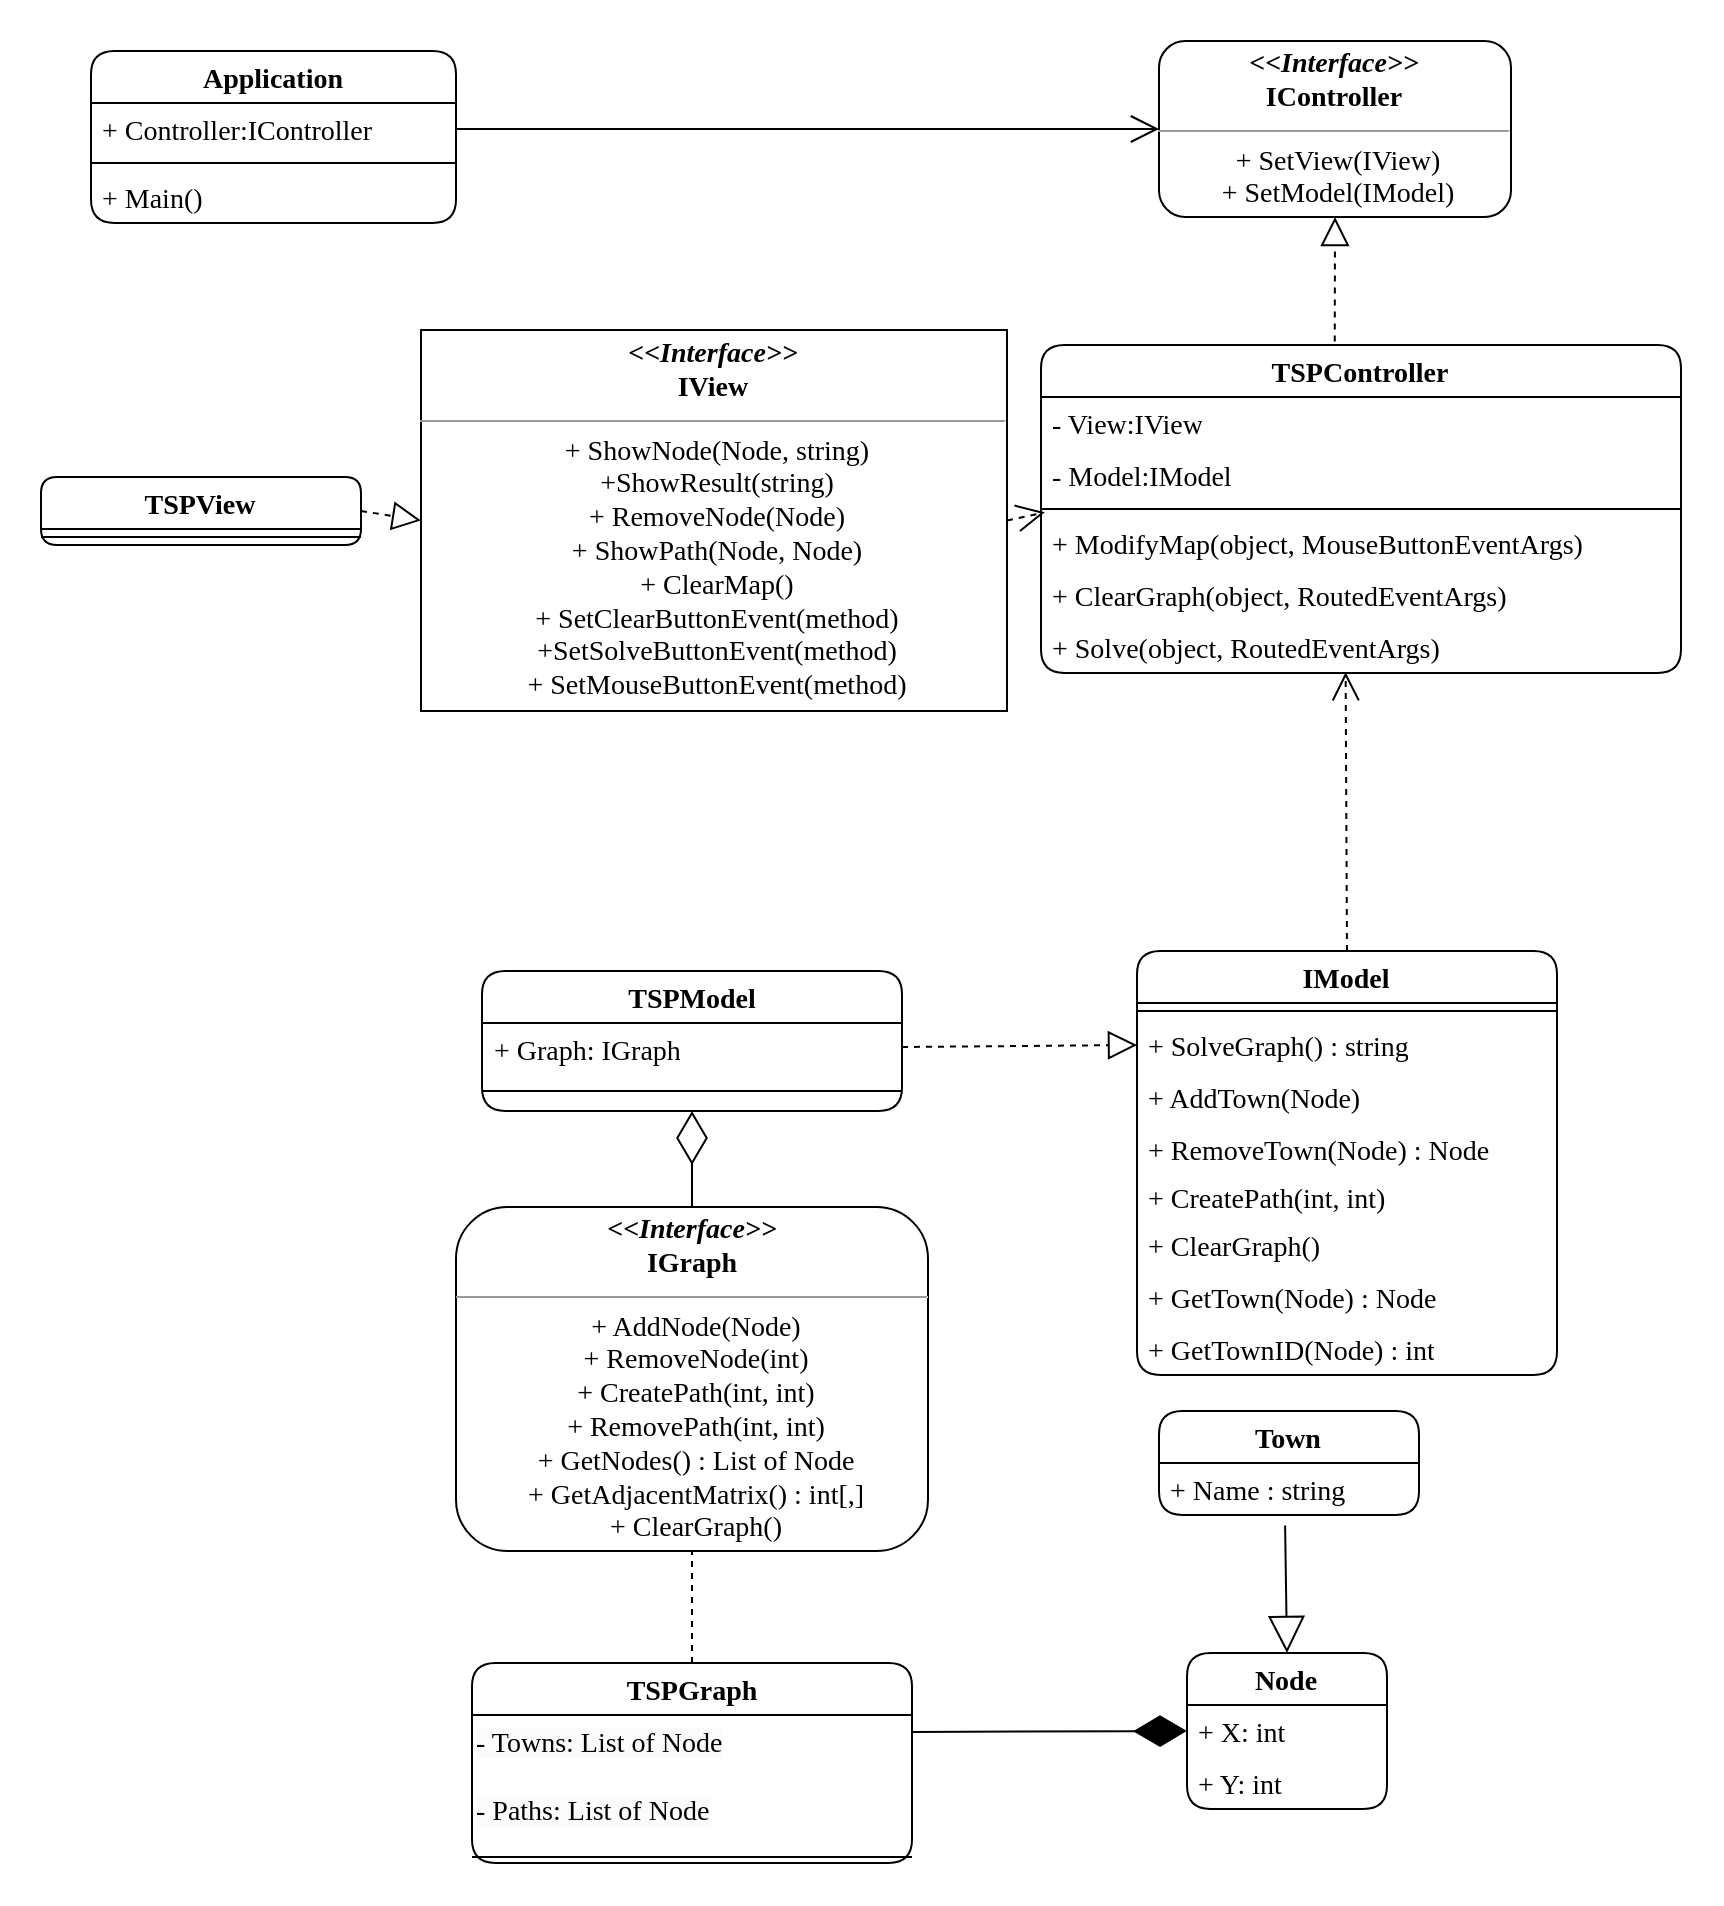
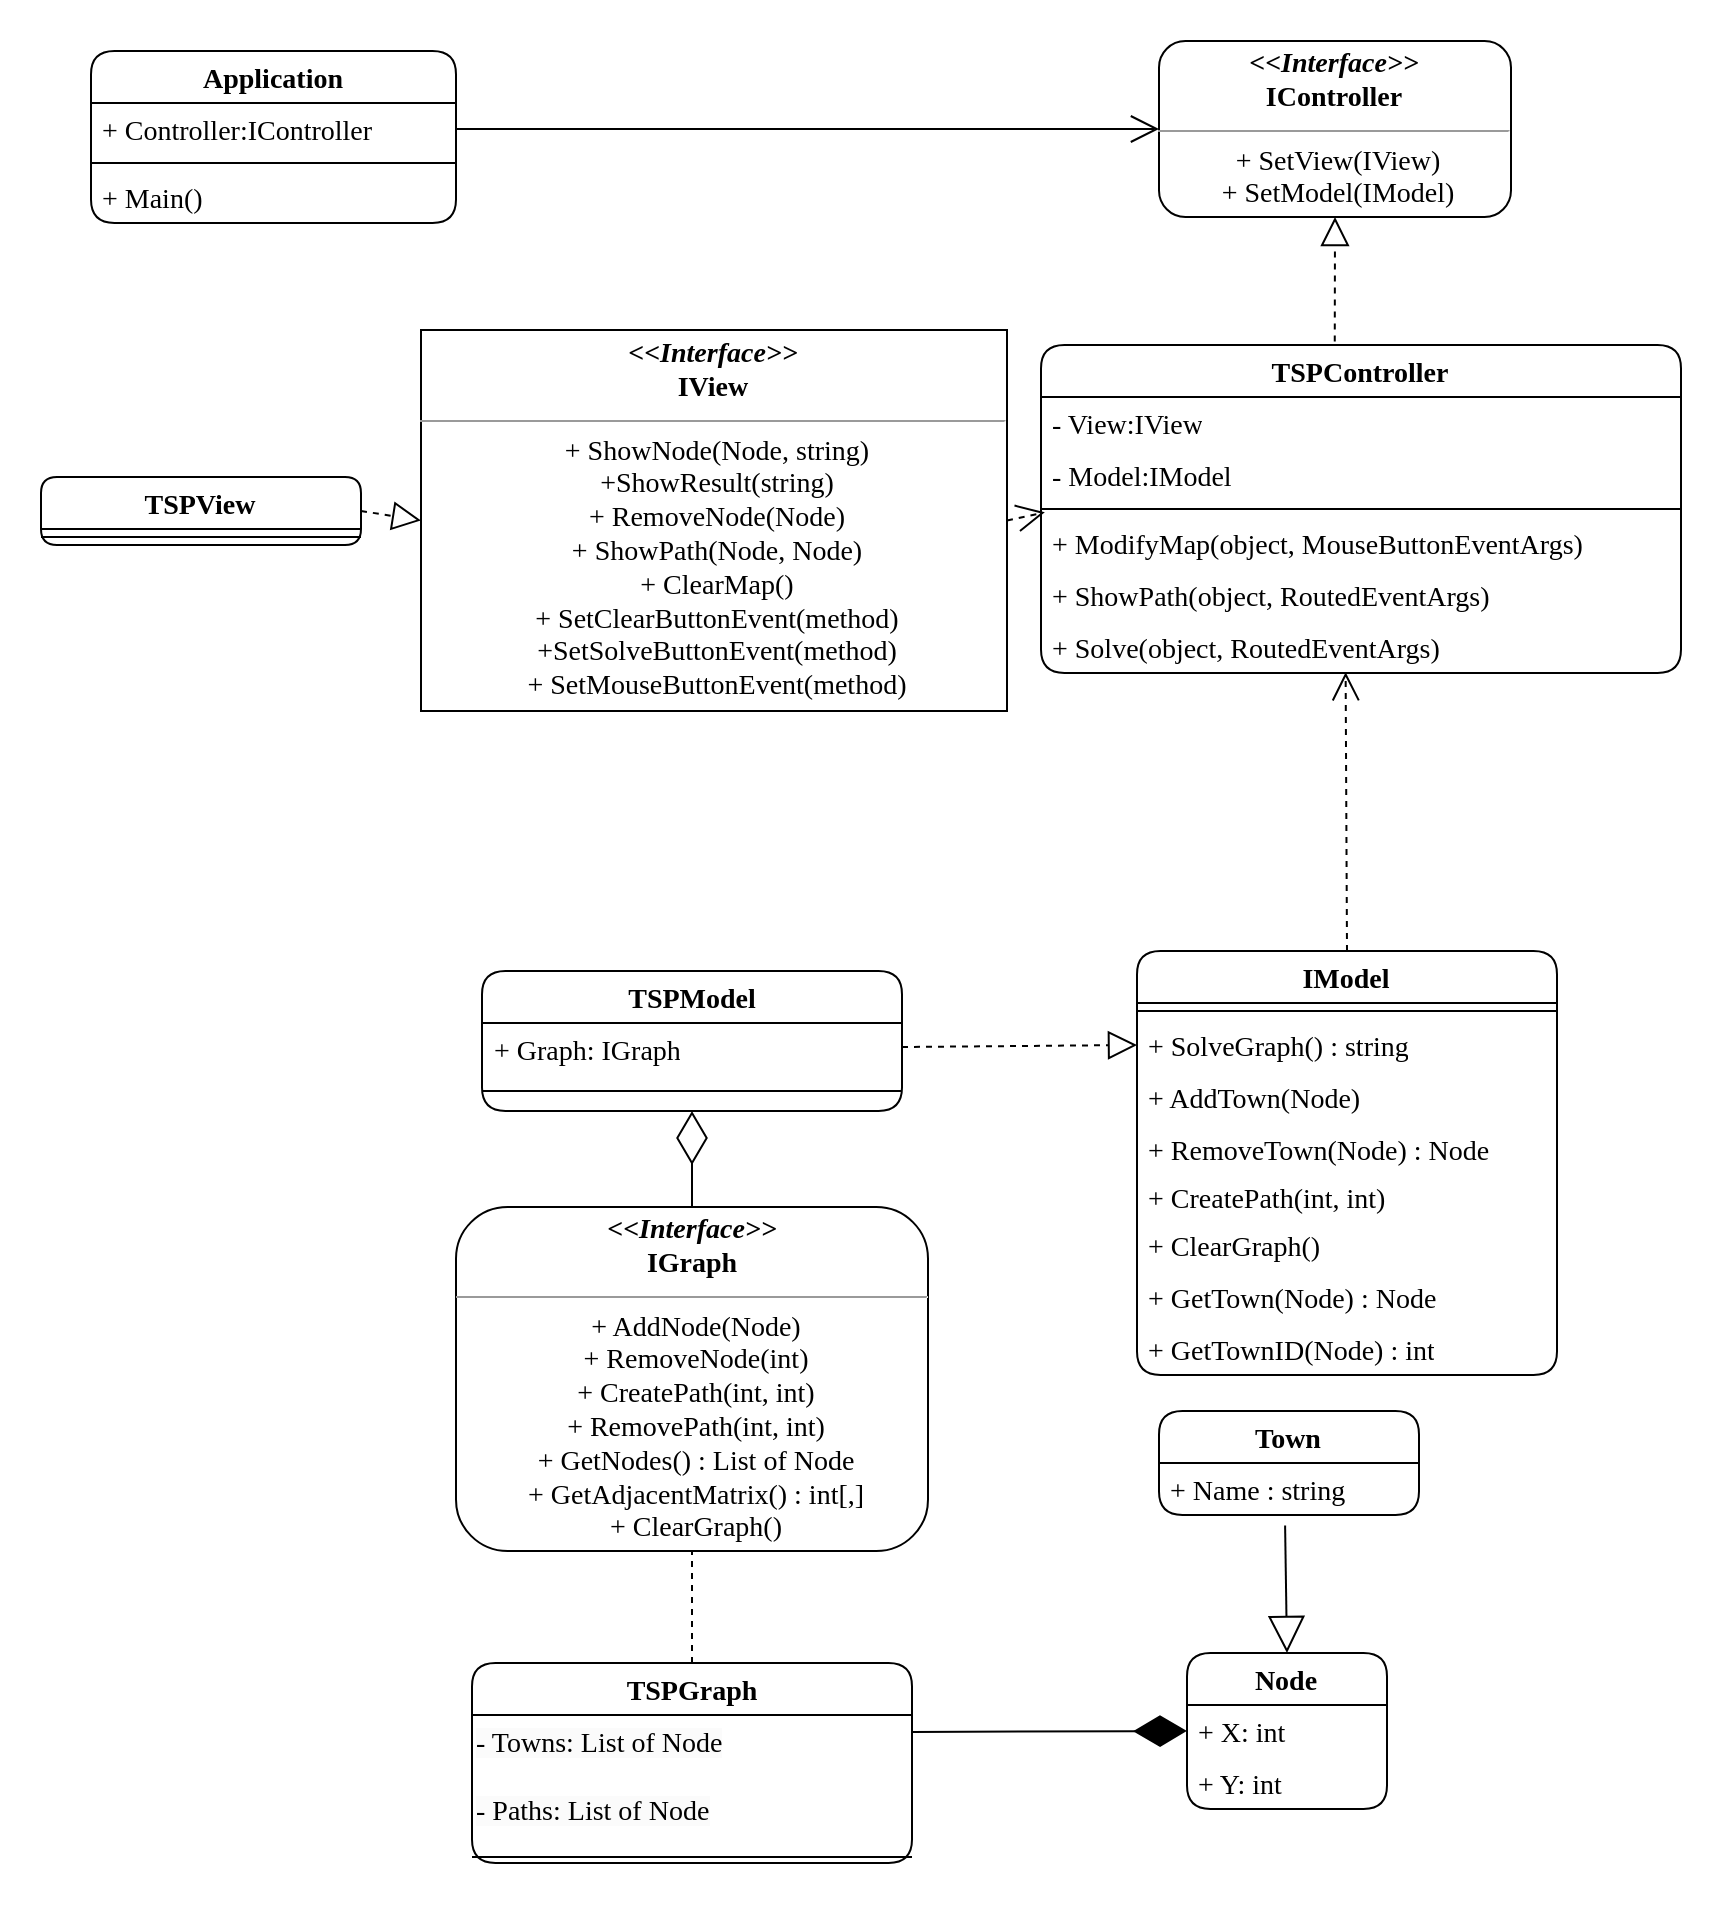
(1329, 600) -> (1316, 600)
